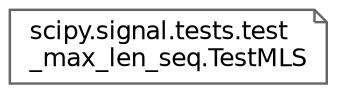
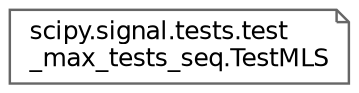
(168, 47) -> (179, 47)
